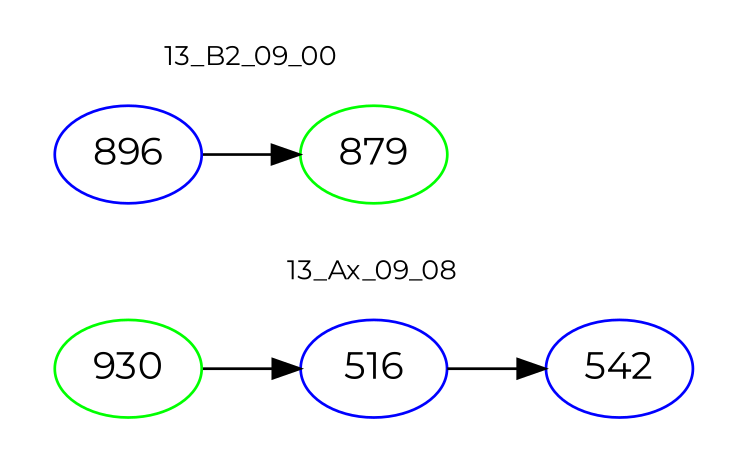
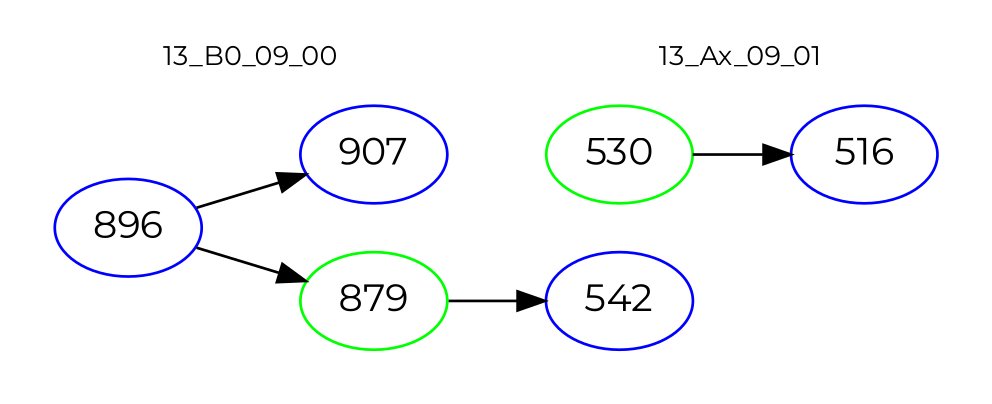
(251, 58) -> (251, 58)
none -> (374, 155)
(374, 272) -> (741, 58)
(128, 369) -> (619, 155)
(482, 369) -> (486, 301)
